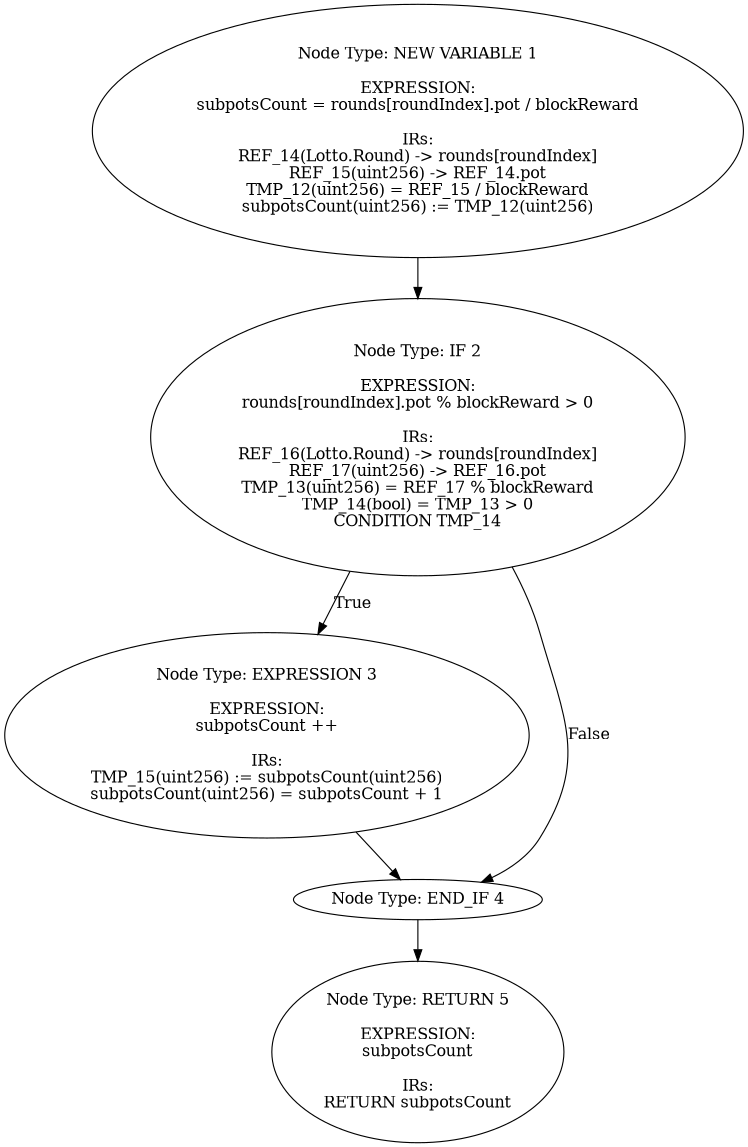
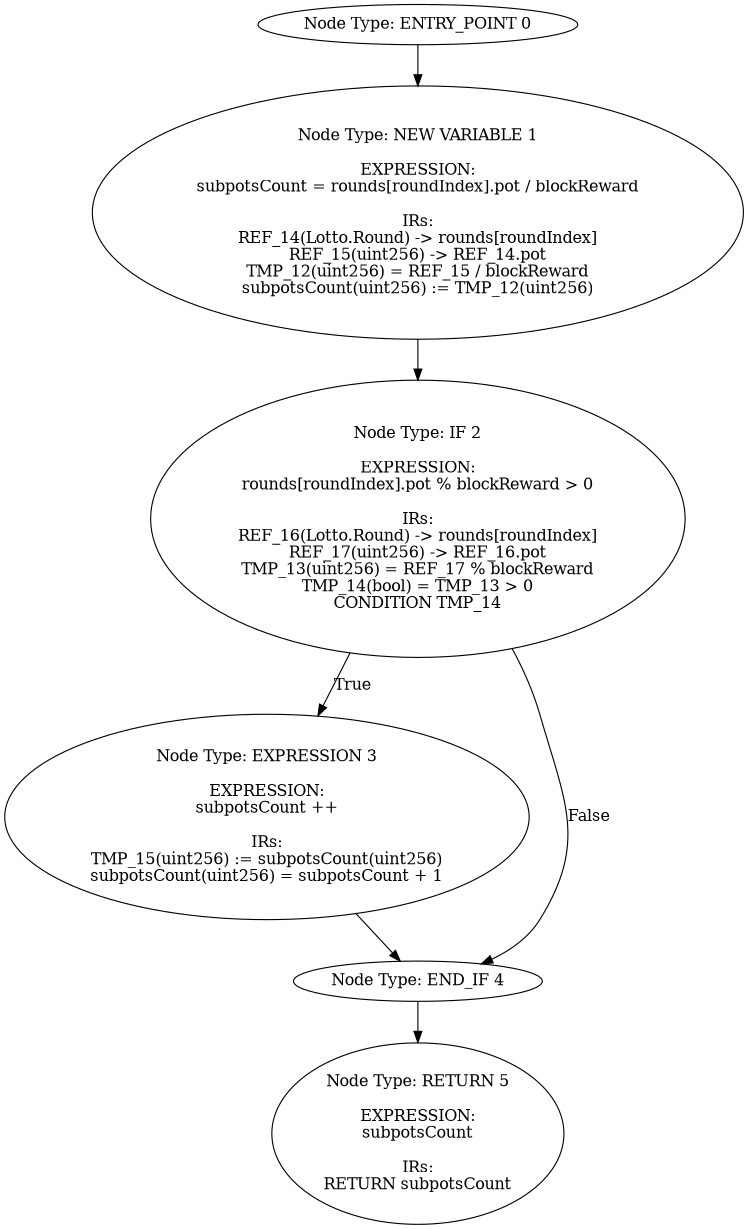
none -> (418, 25)
